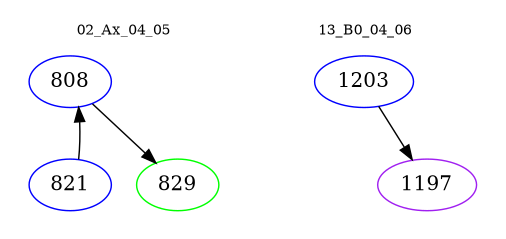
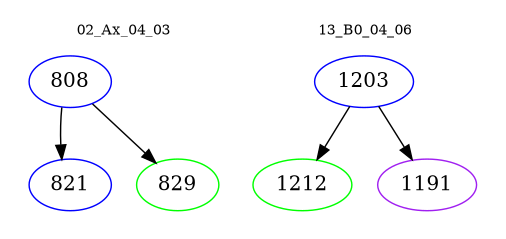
(124, 31) -> (124, 31)
(80, 141) -> (61, 126)
none -> (302, 185)
(427, 185) -> (427, 185)
